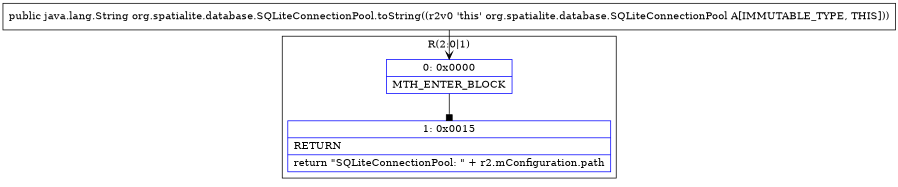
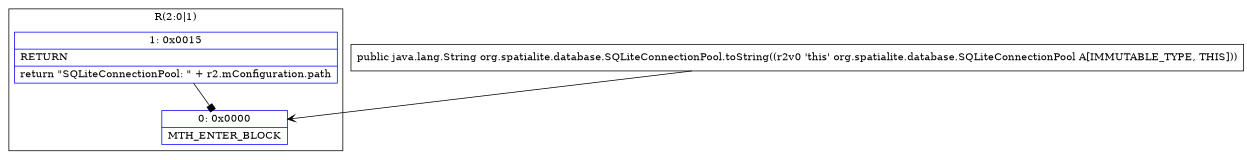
(449, 103) -> (201, 94)
